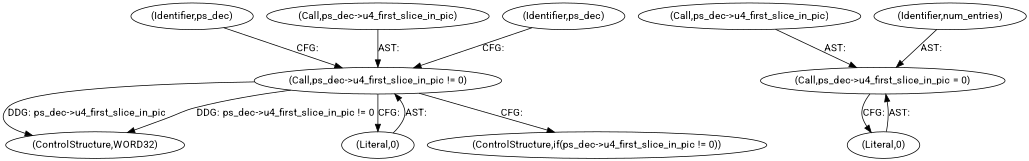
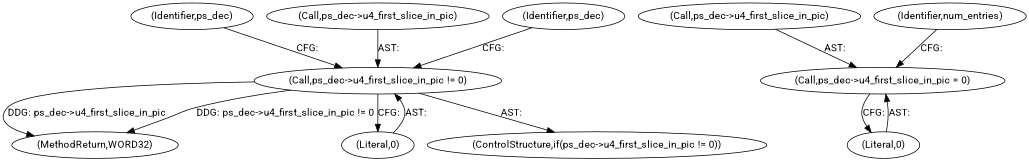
(933, 48) -> (933, 48)
(513, 113) -> (513, 113)
(95, 145) -> (95, 145)
